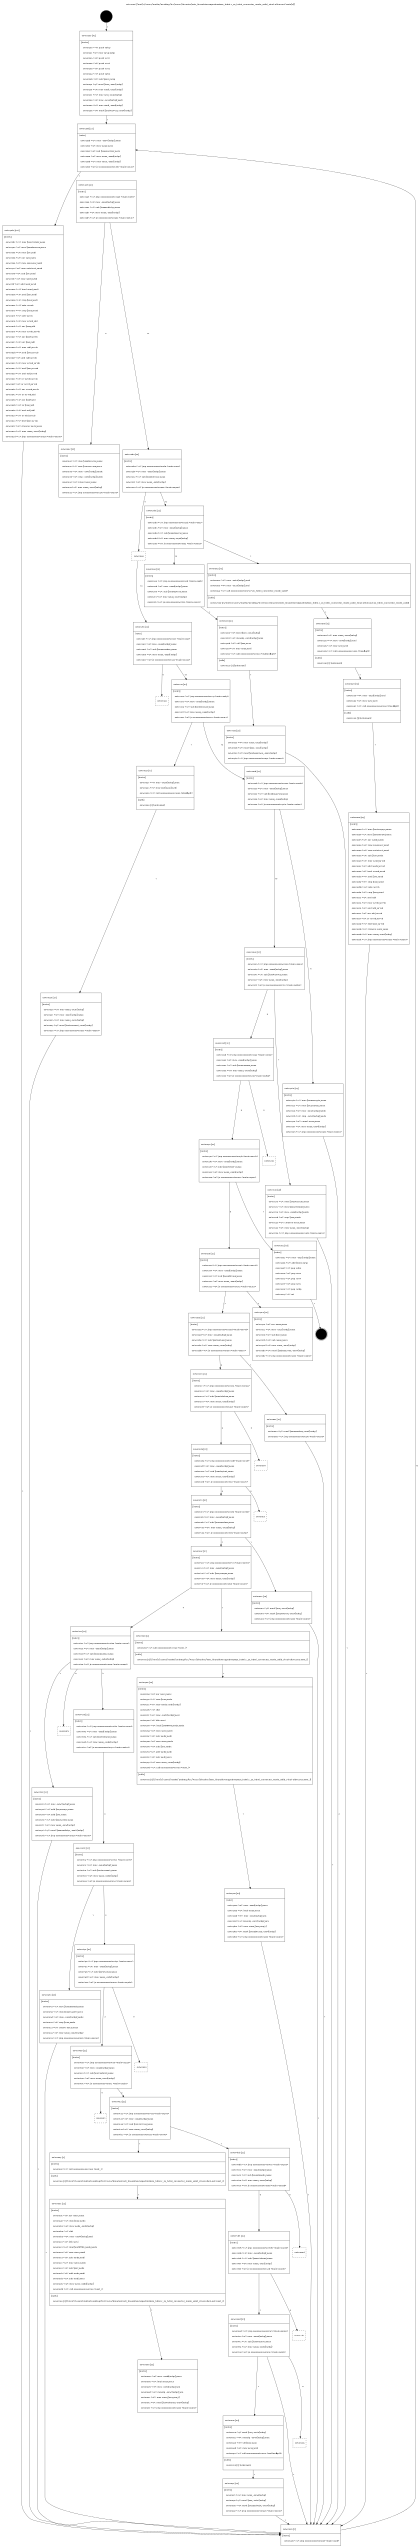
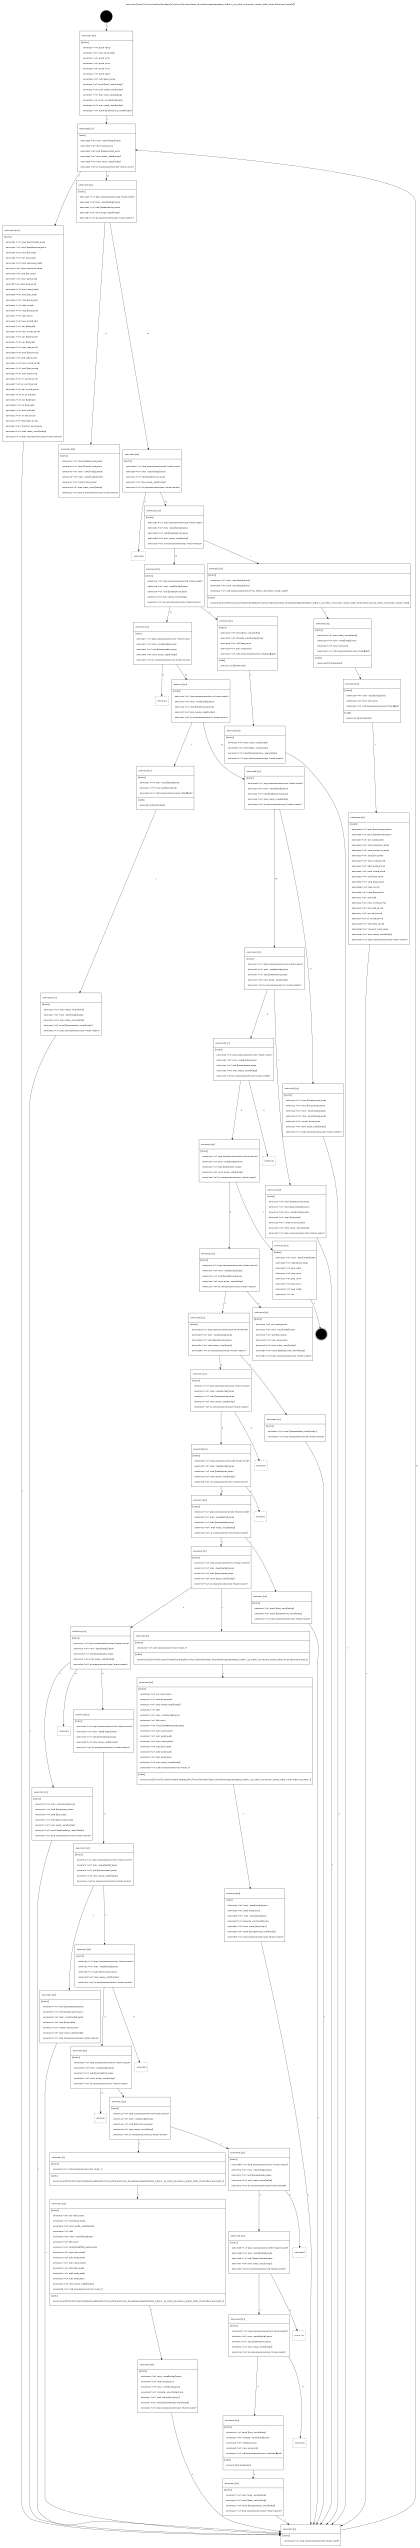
none -> (106, 175)
(137, 592) -> (168, 614)
(288, 2440) -> (203, 2495)
